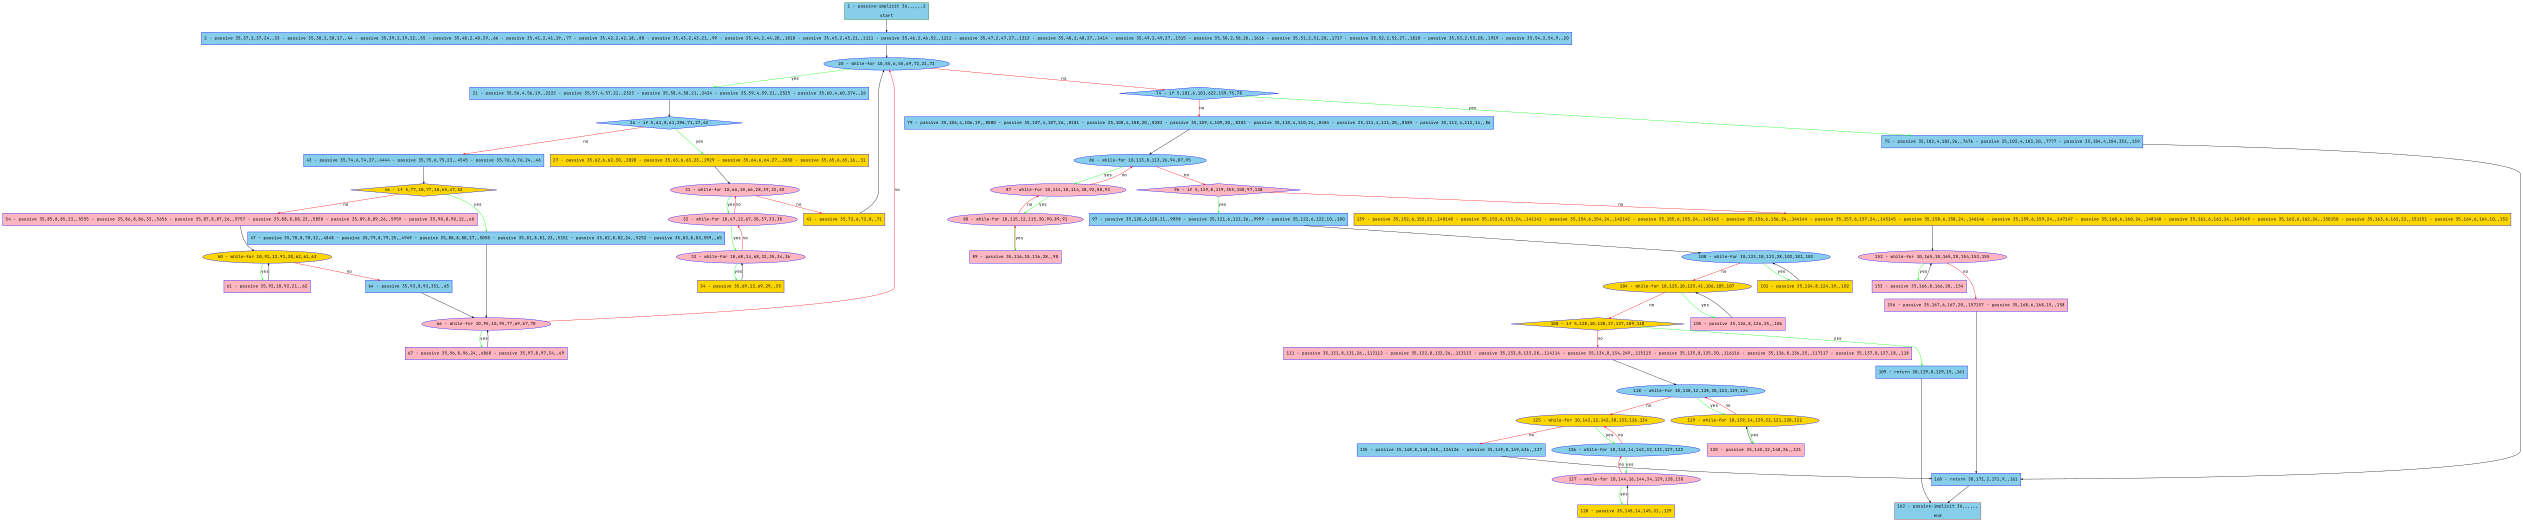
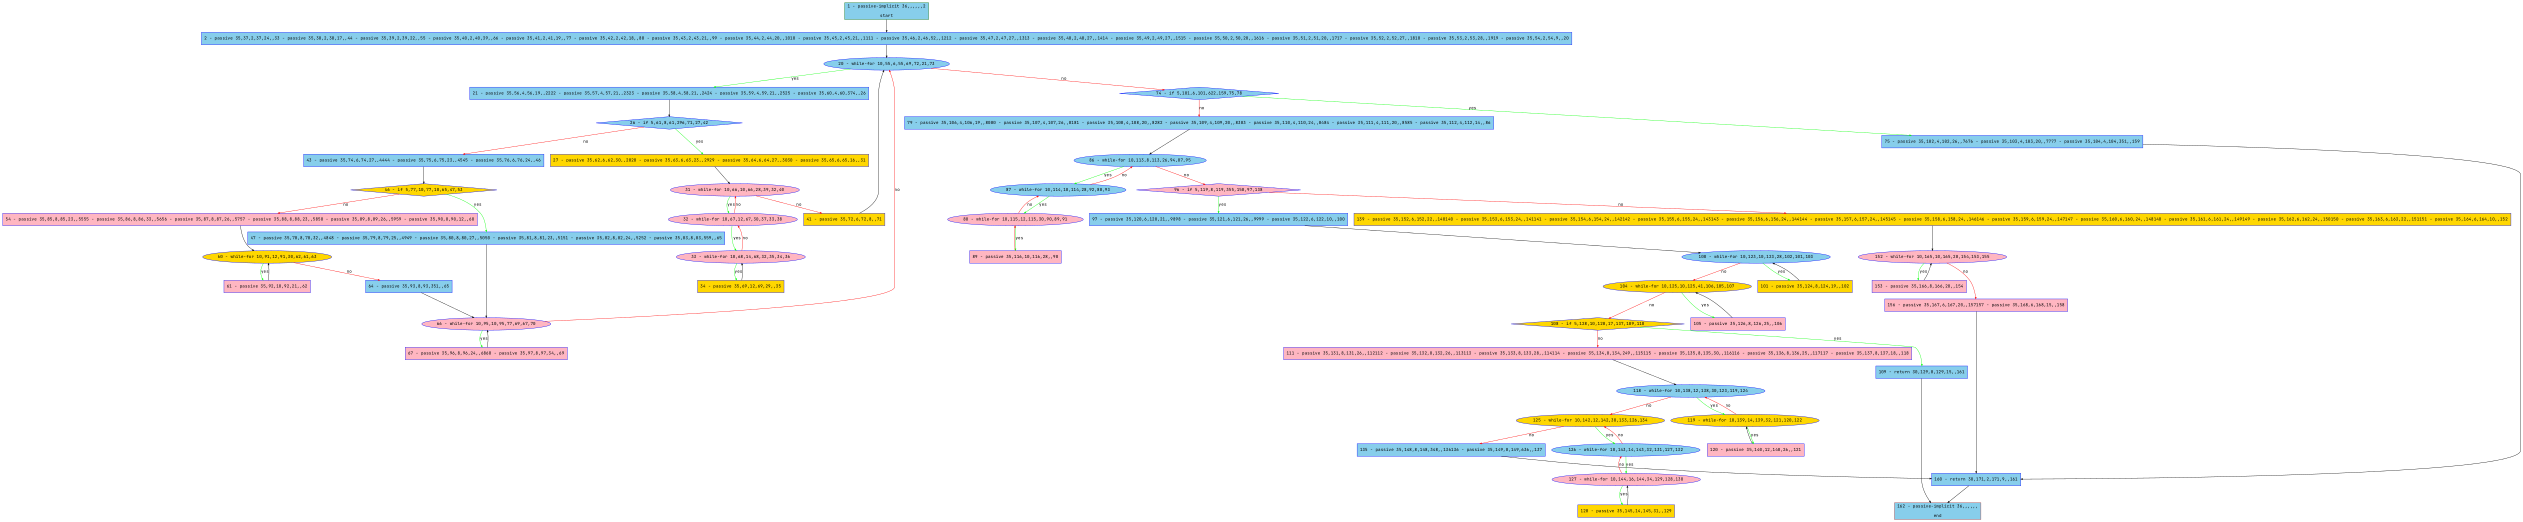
(1058, 190) -> (1058, 190)
